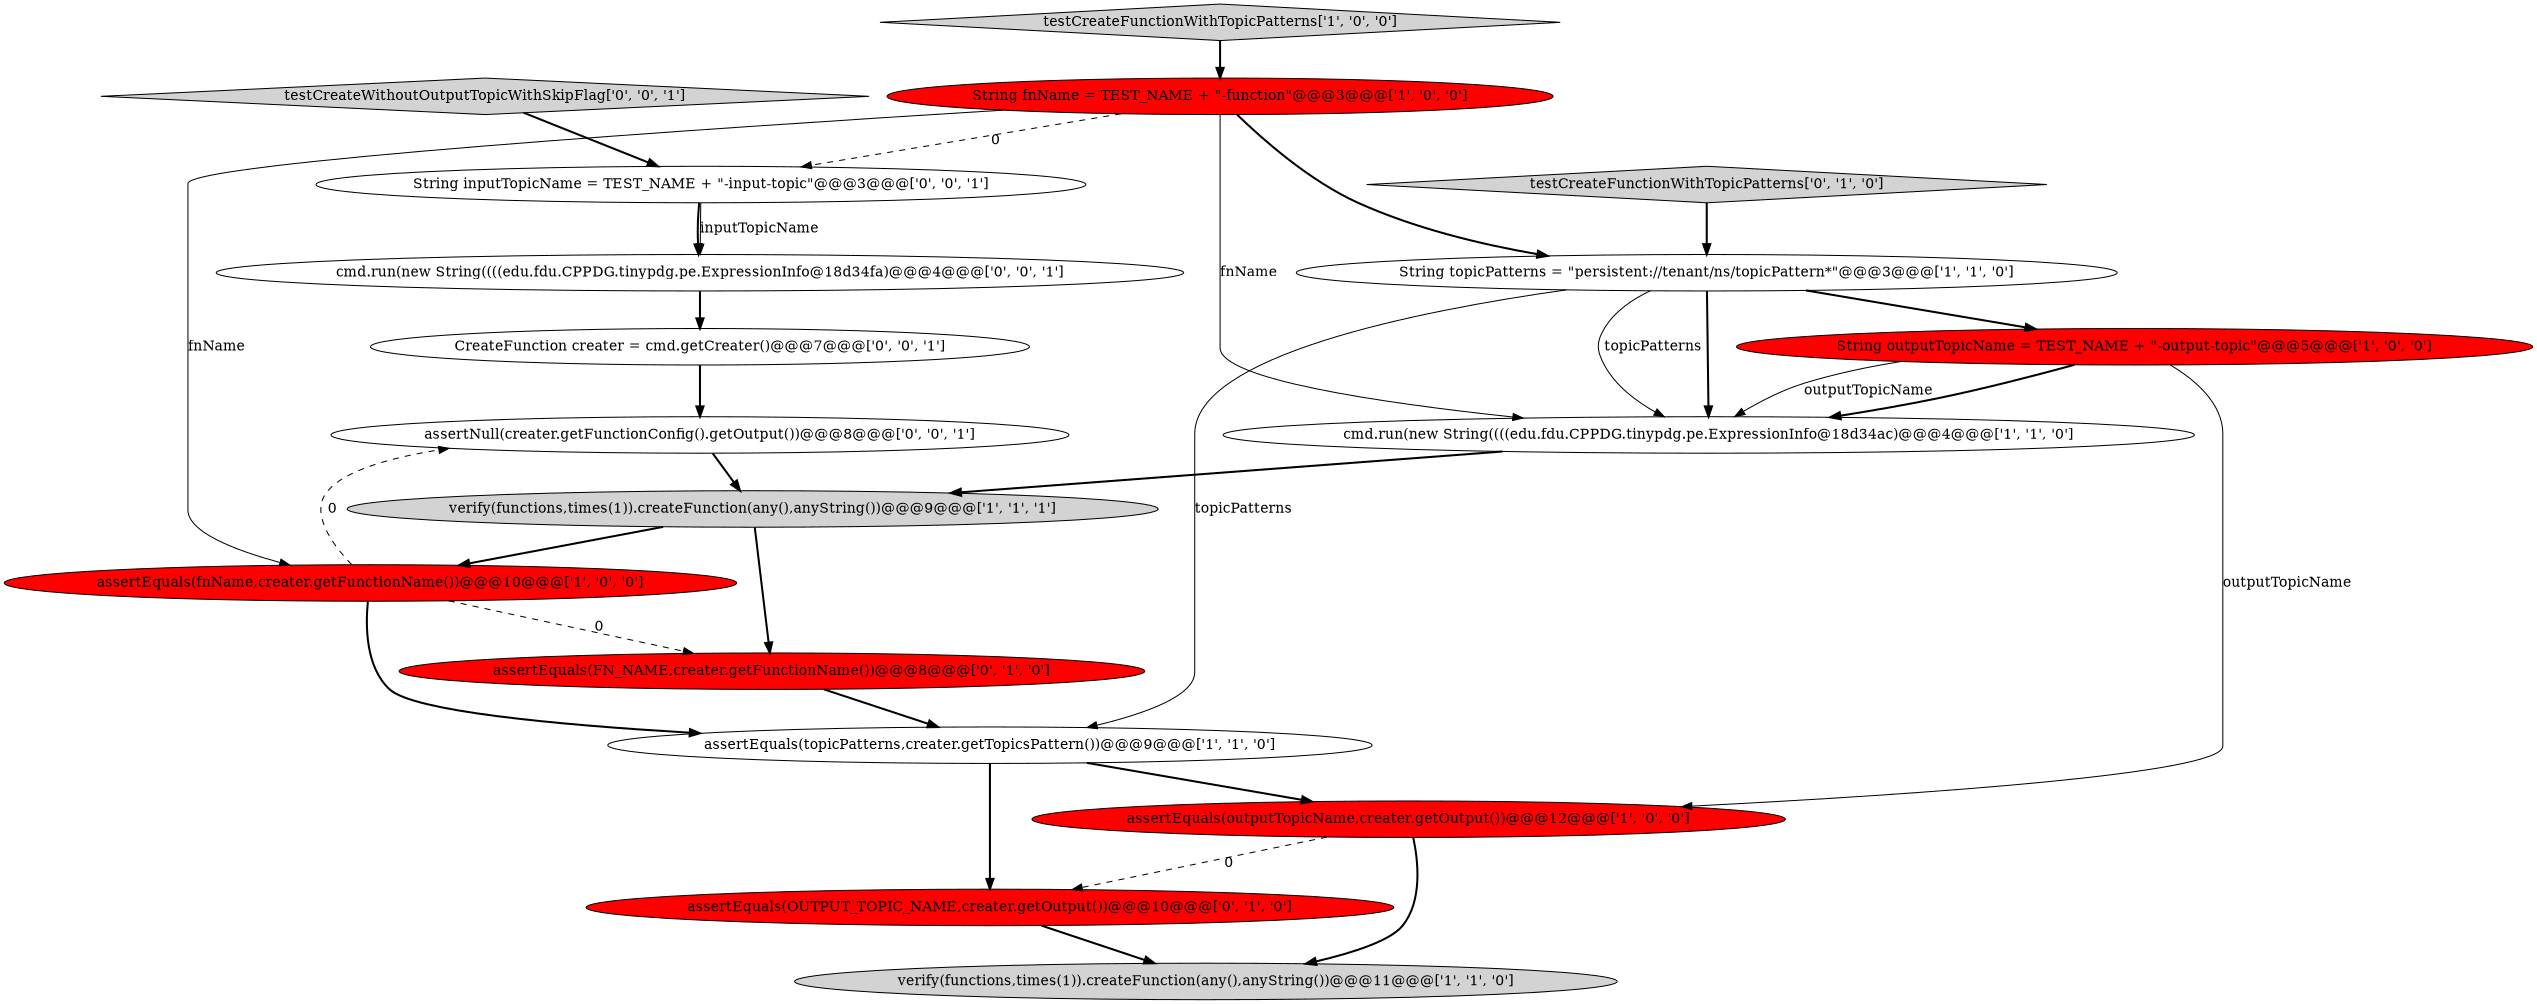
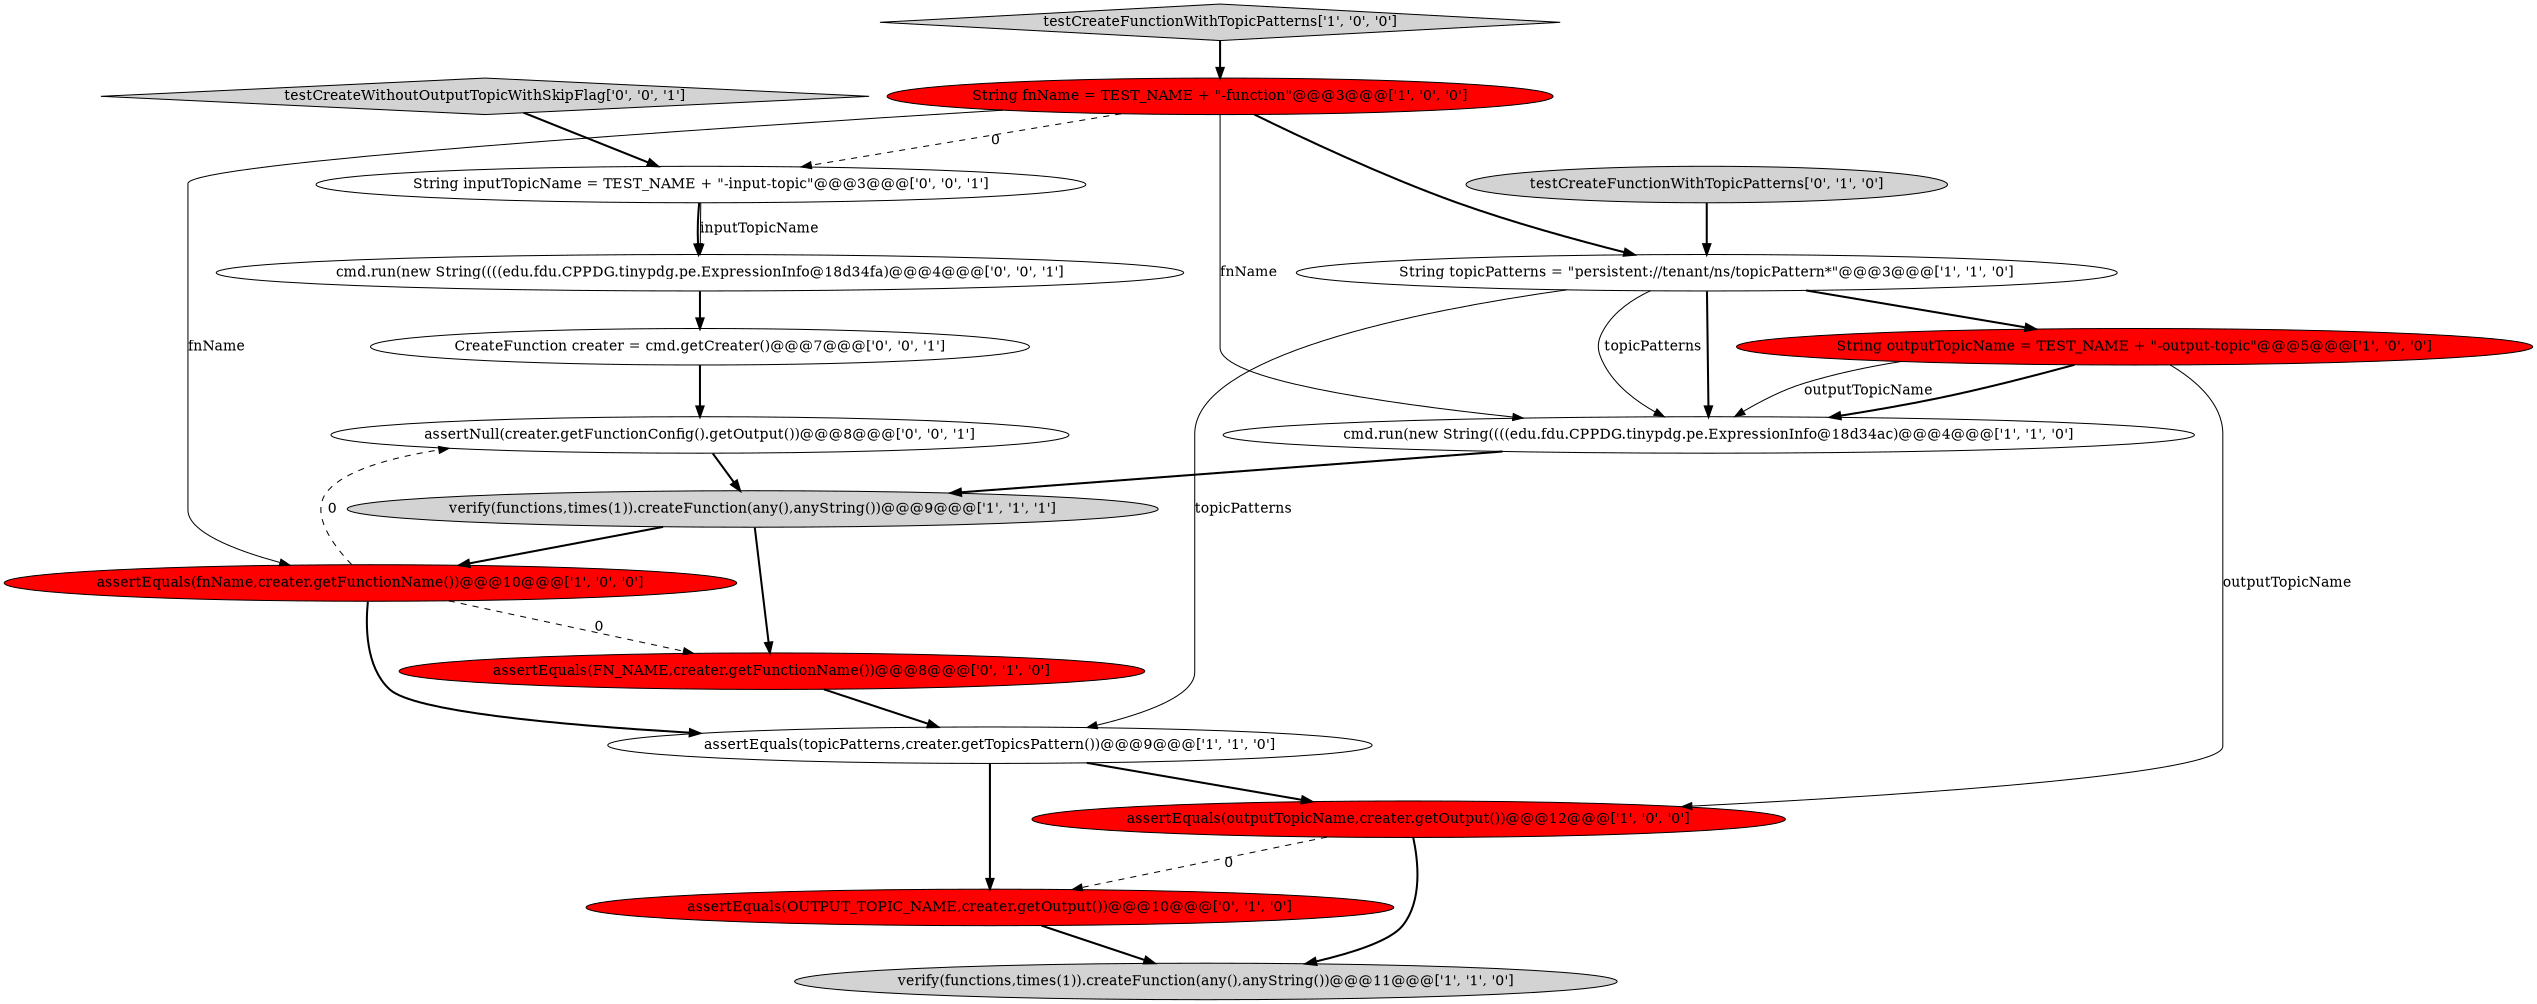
(1707, 185) -> (1707, 185)
